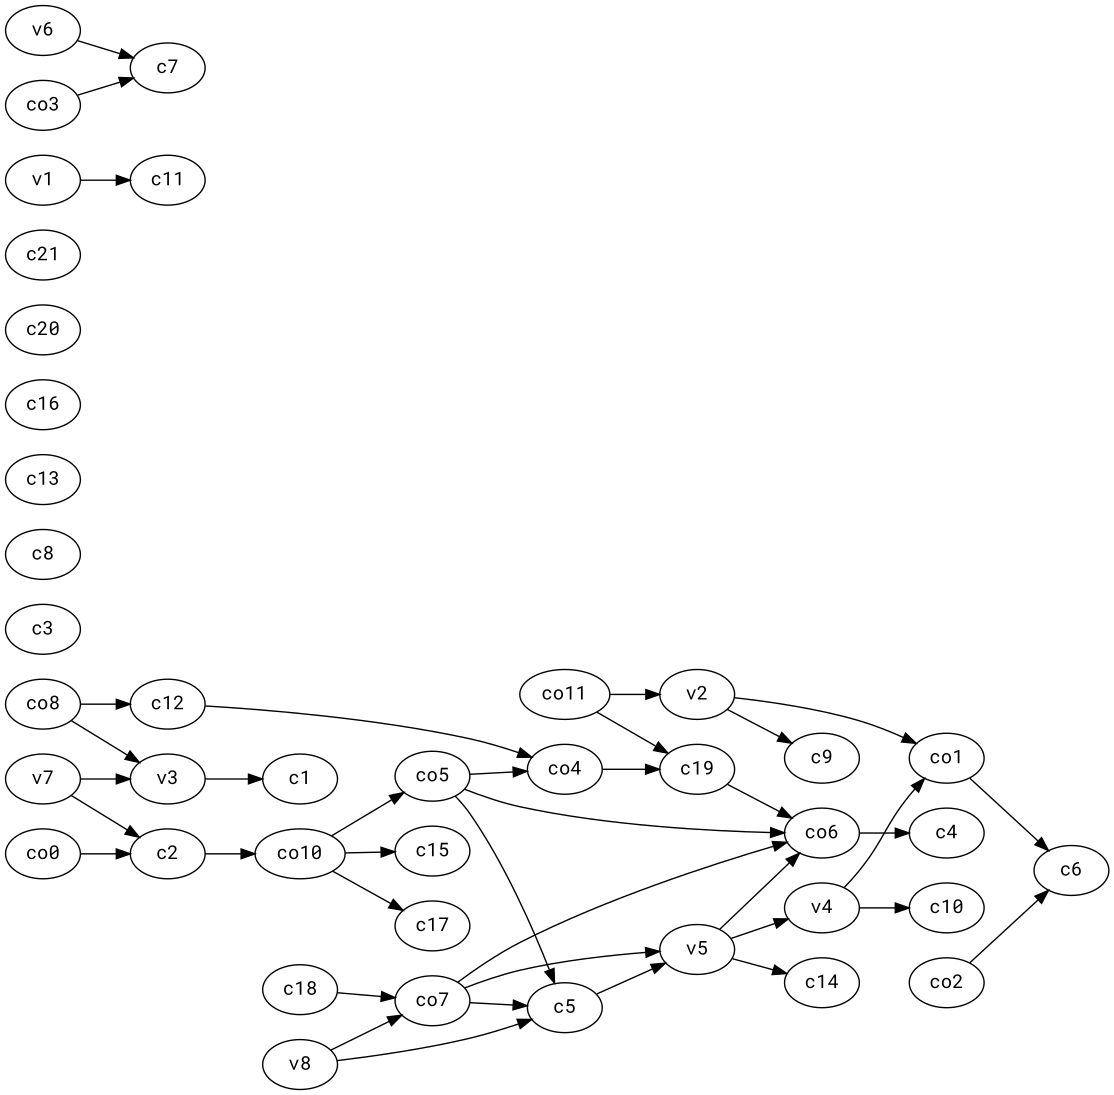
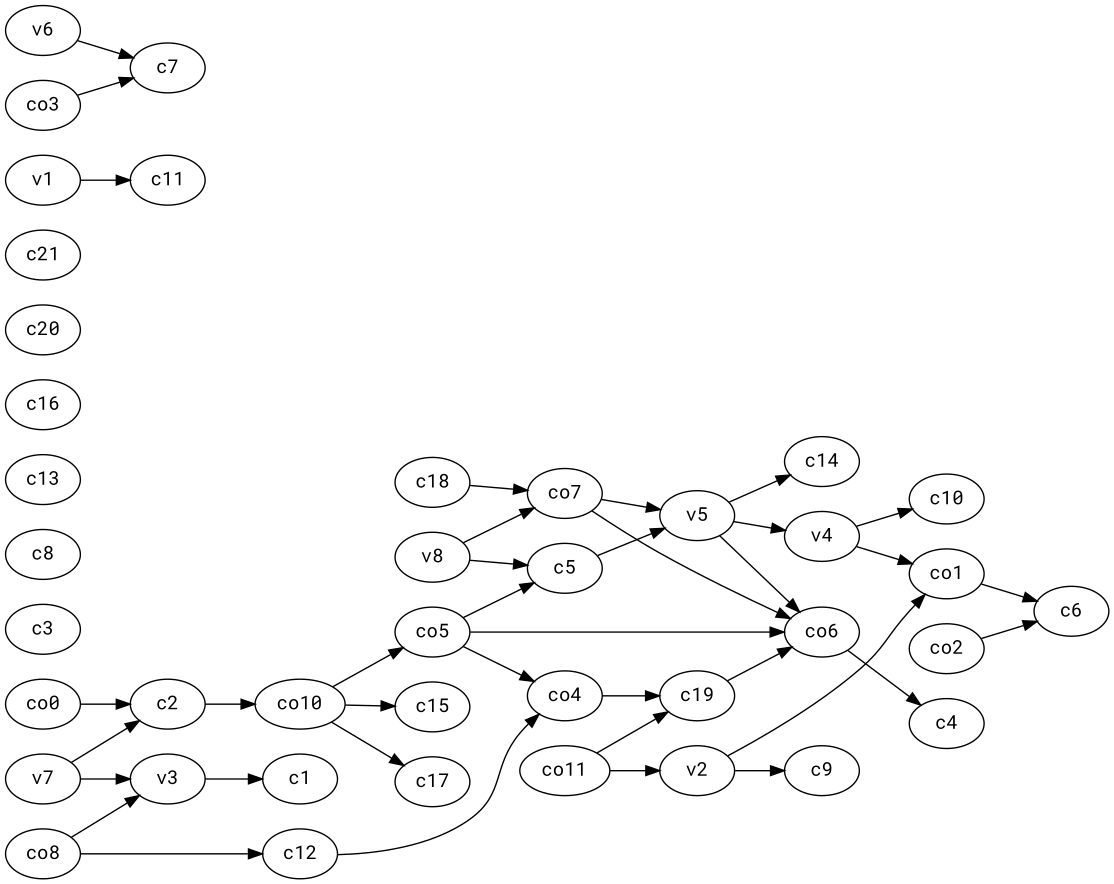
(492, 1004) -> none
